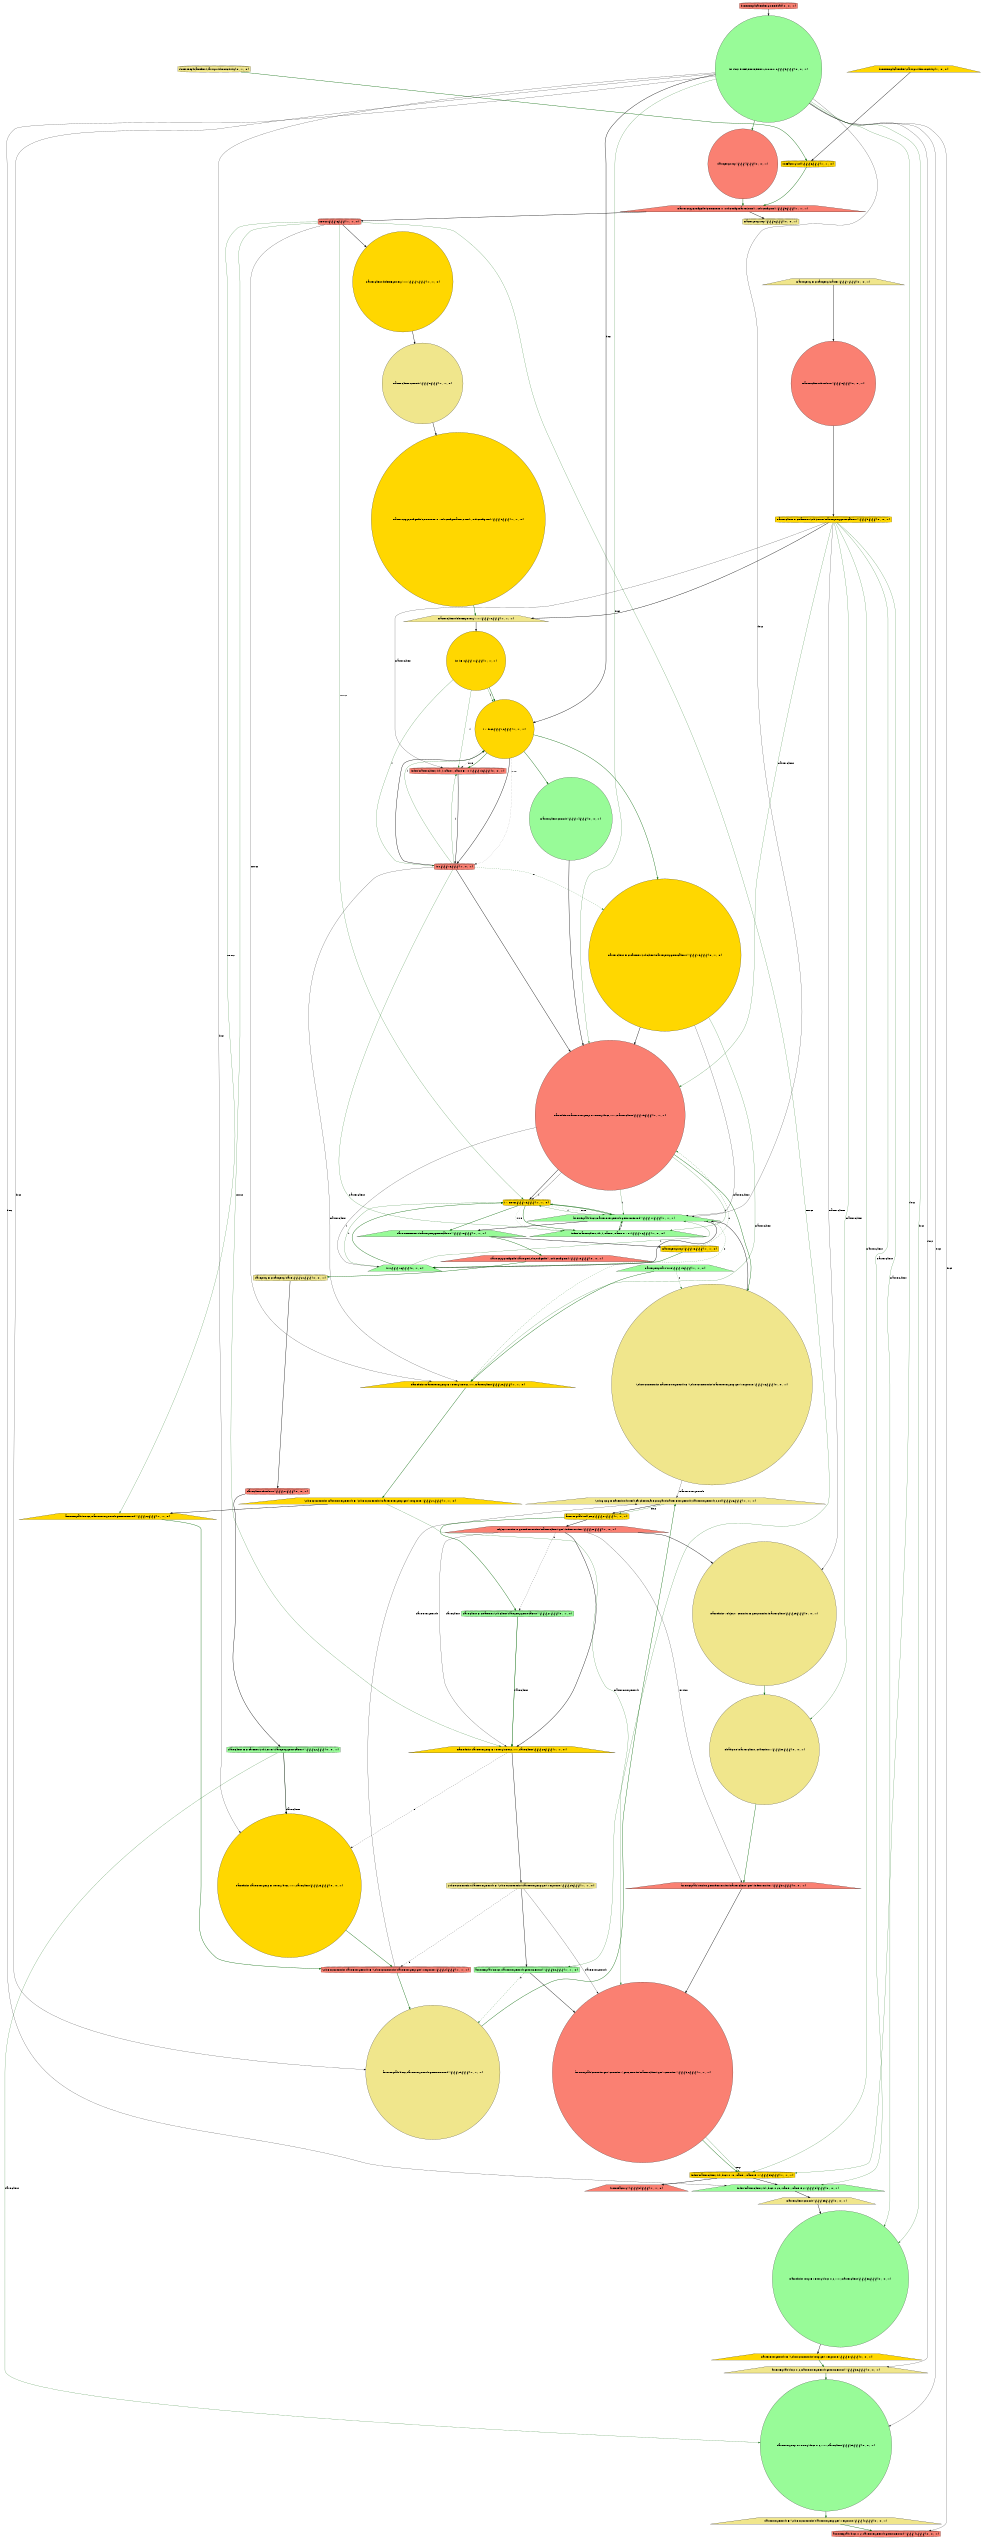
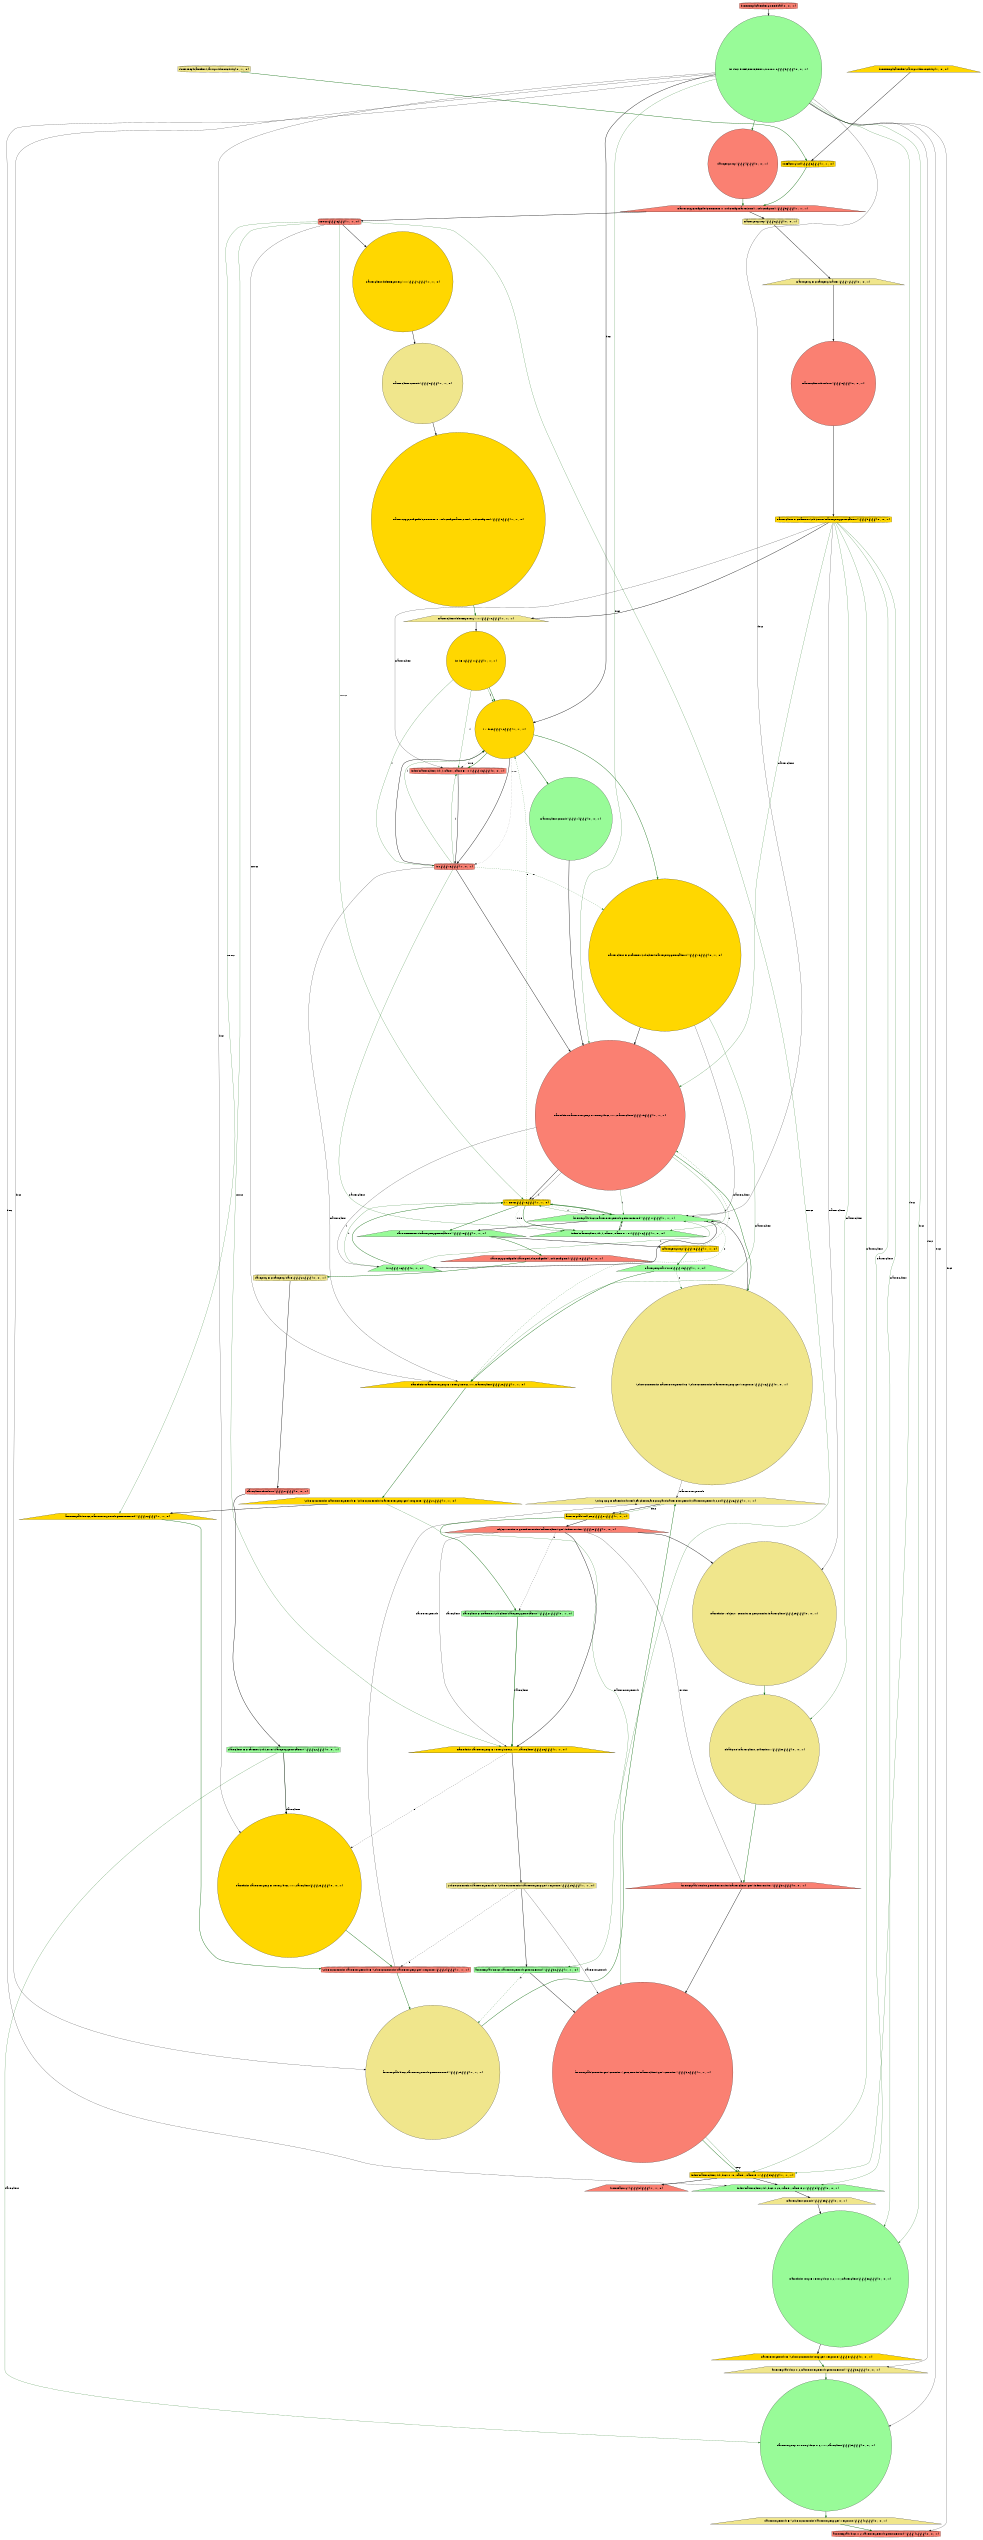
none -> (801, 251)
none -> (527, 978)
(560, 1265) -> (683, 1258)
